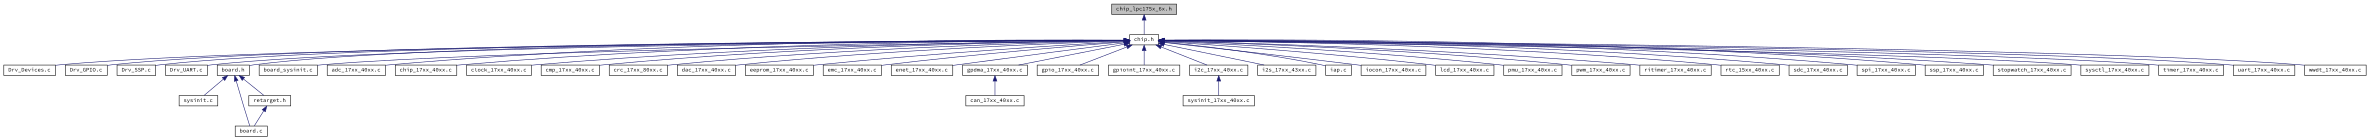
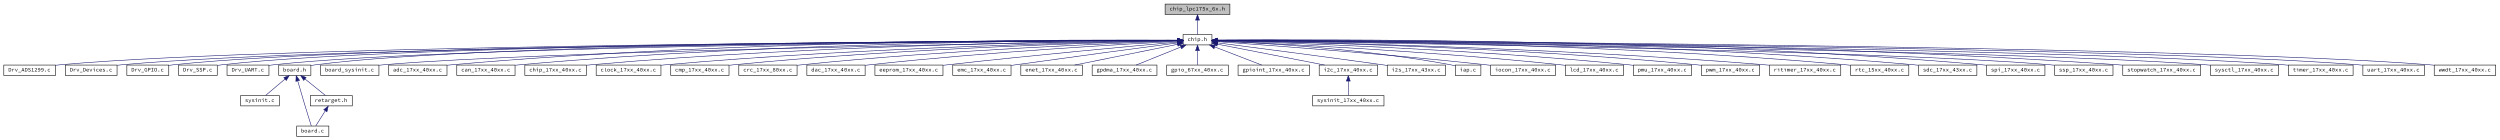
none -> (30, 70)
(1068, 70) -> (1198, 70)
(1818, 70) -> (1948, 70)
(995, 88) -> (846, 46)
